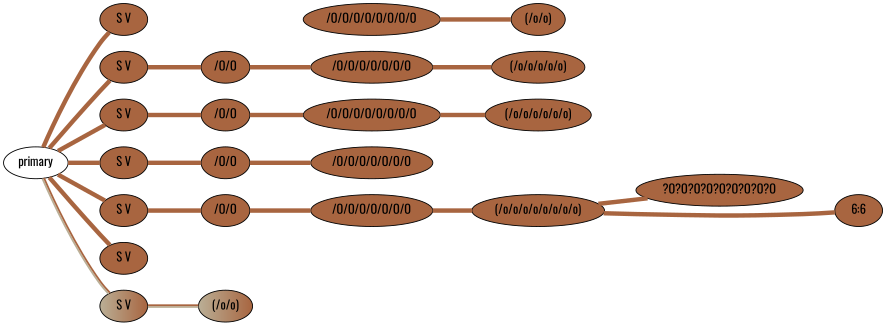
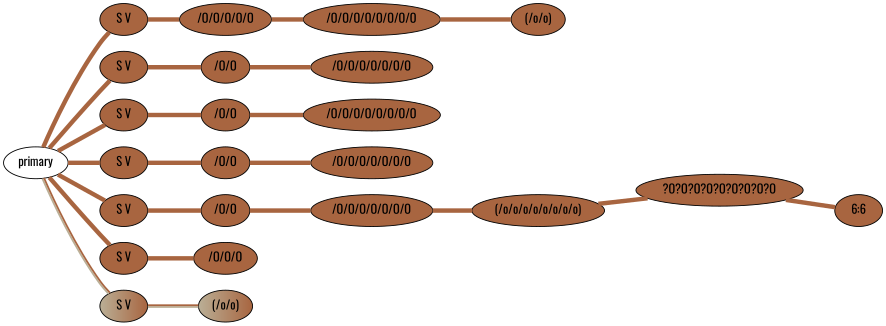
none -> (226, 19)
(538, 67) -> none
(538, 115) -> none
(719, 216) -> (810, 204)
none -> (226, 258)
